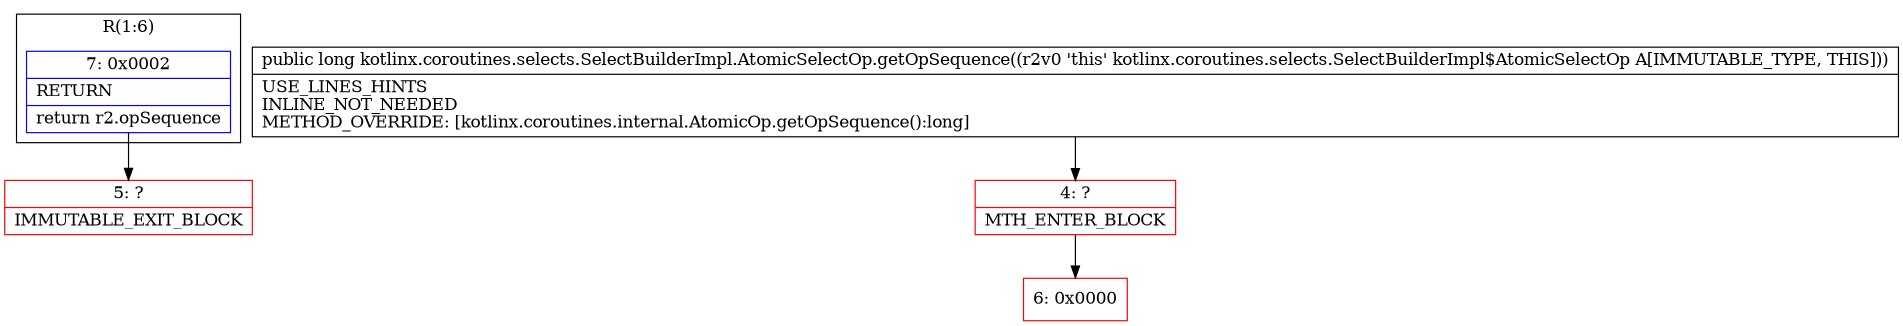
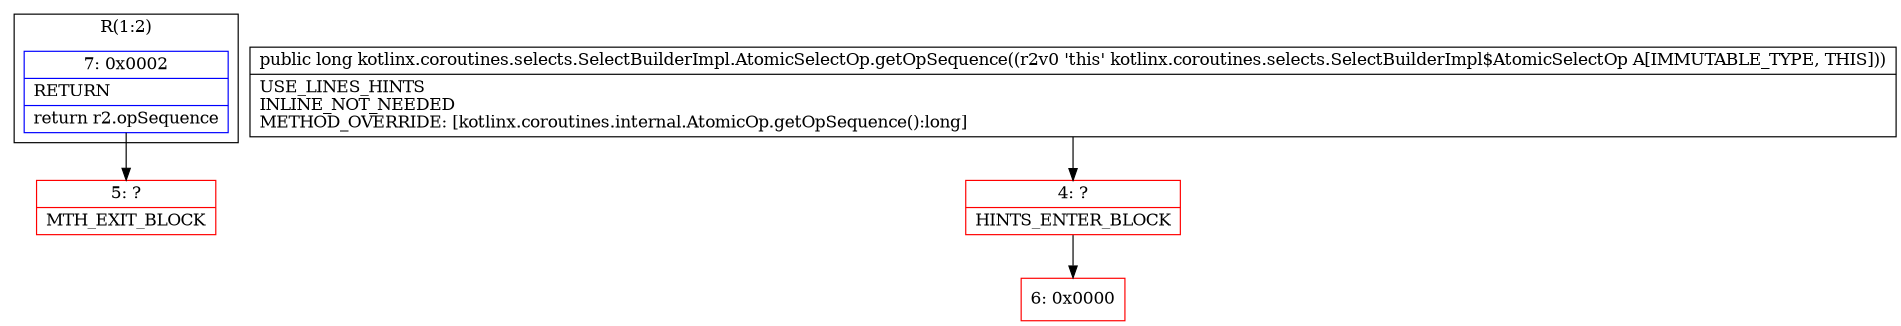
(129, 28) -> (126, 28)
(129, 221) -> (126, 221)
(1075, 221) -> (1073, 221)
